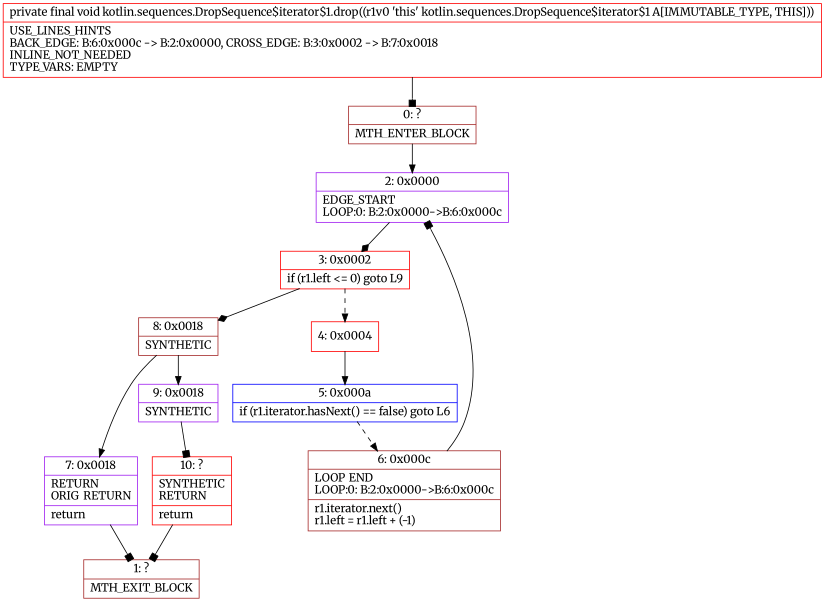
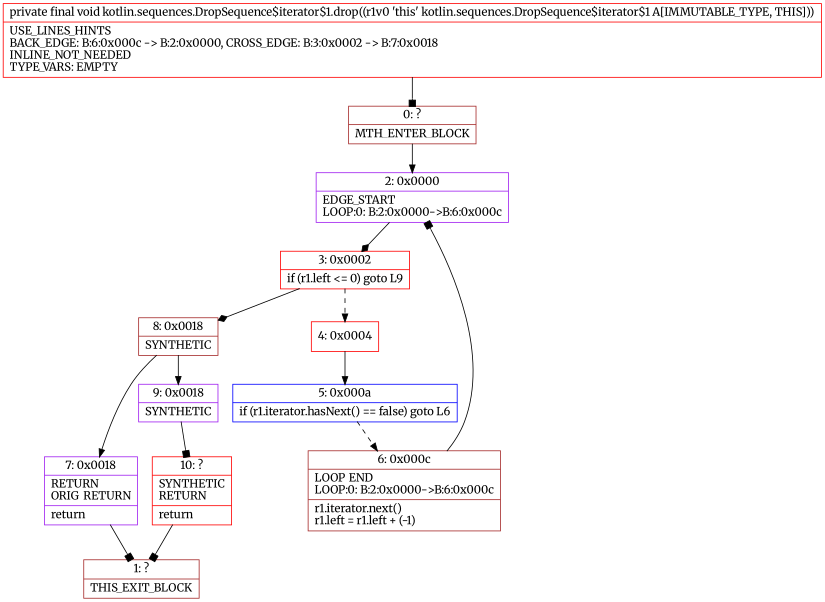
(141, 588) -> (141, 588)
